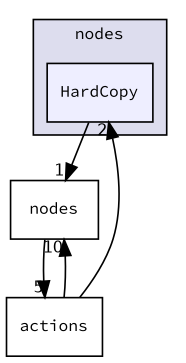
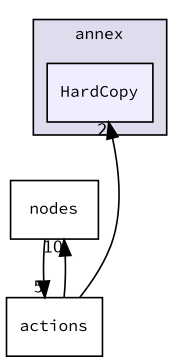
(100, 35) -> (100, 35)
(80, 145) -> none
